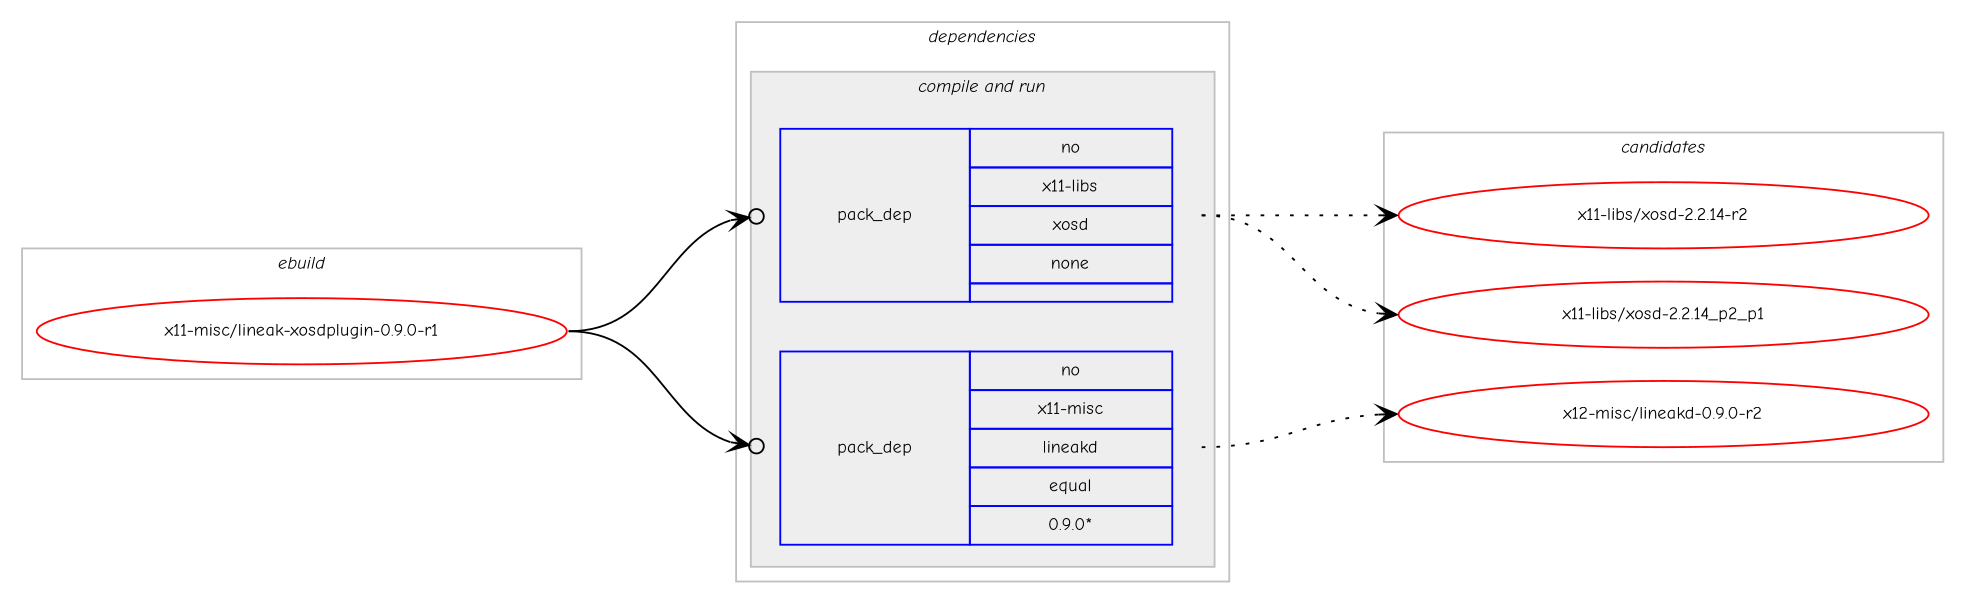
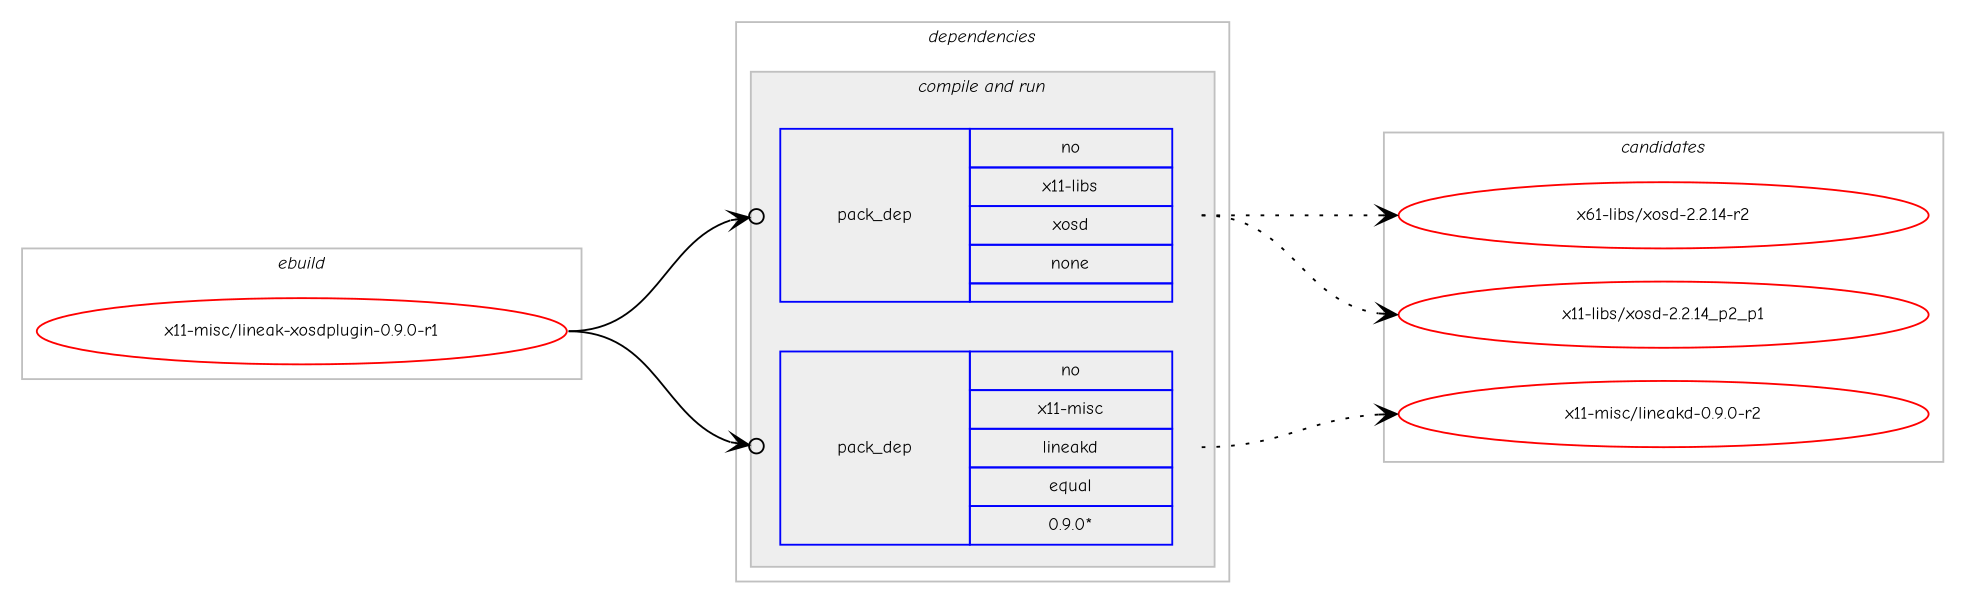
(1664, 215) -> (1664, 215)
(1664, 414) -> (1664, 414)
